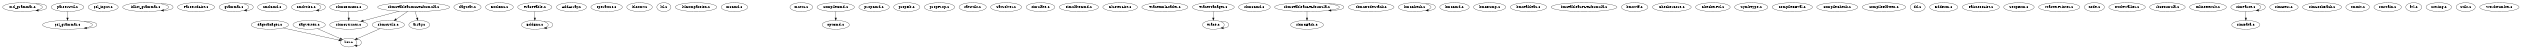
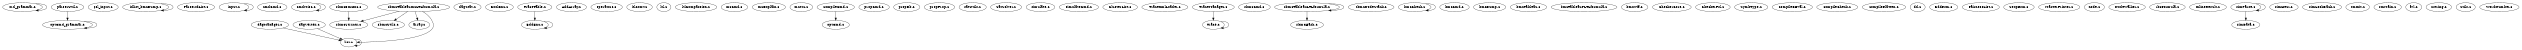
(146, 7) -> (146, 7)
(234, 7) -> (234, 7)
none -> (769, 7)
(68, 25) -> (68, 25)
(369, 34) -> (408, 38)
